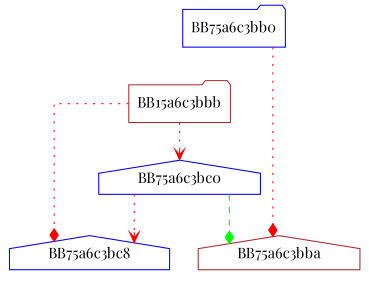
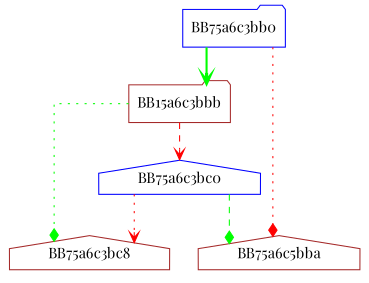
none -> (207, 61)
(54, 129) -> (54, 129)
(180, 136) -> (180, 136)
(90, 254) -> (90, 254)
(279, 254) -> (279, 254)
